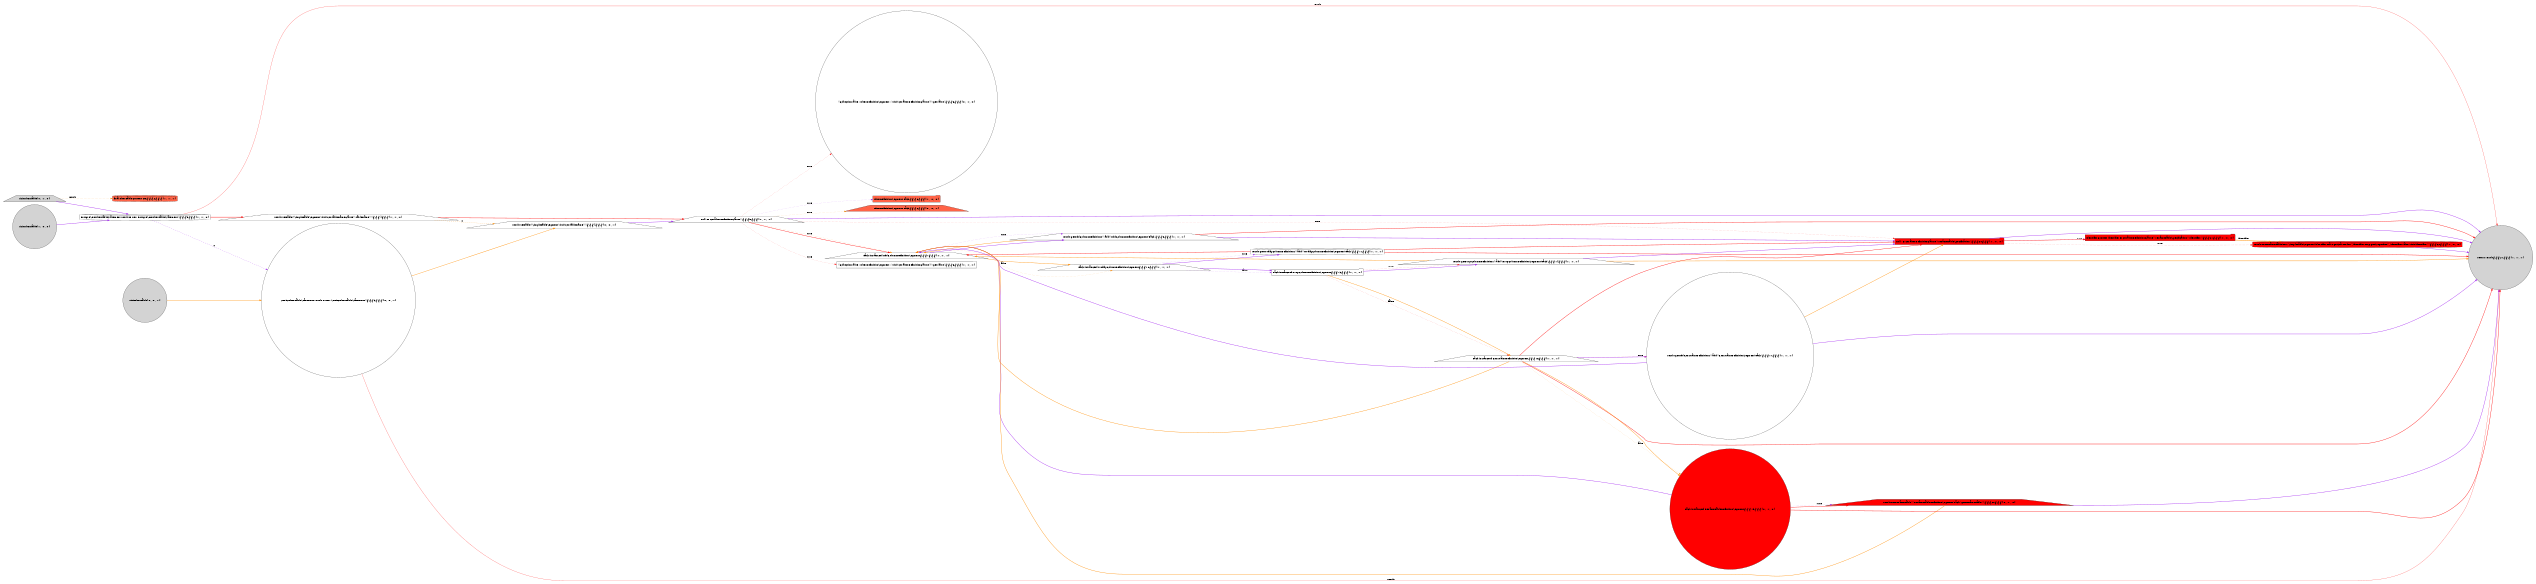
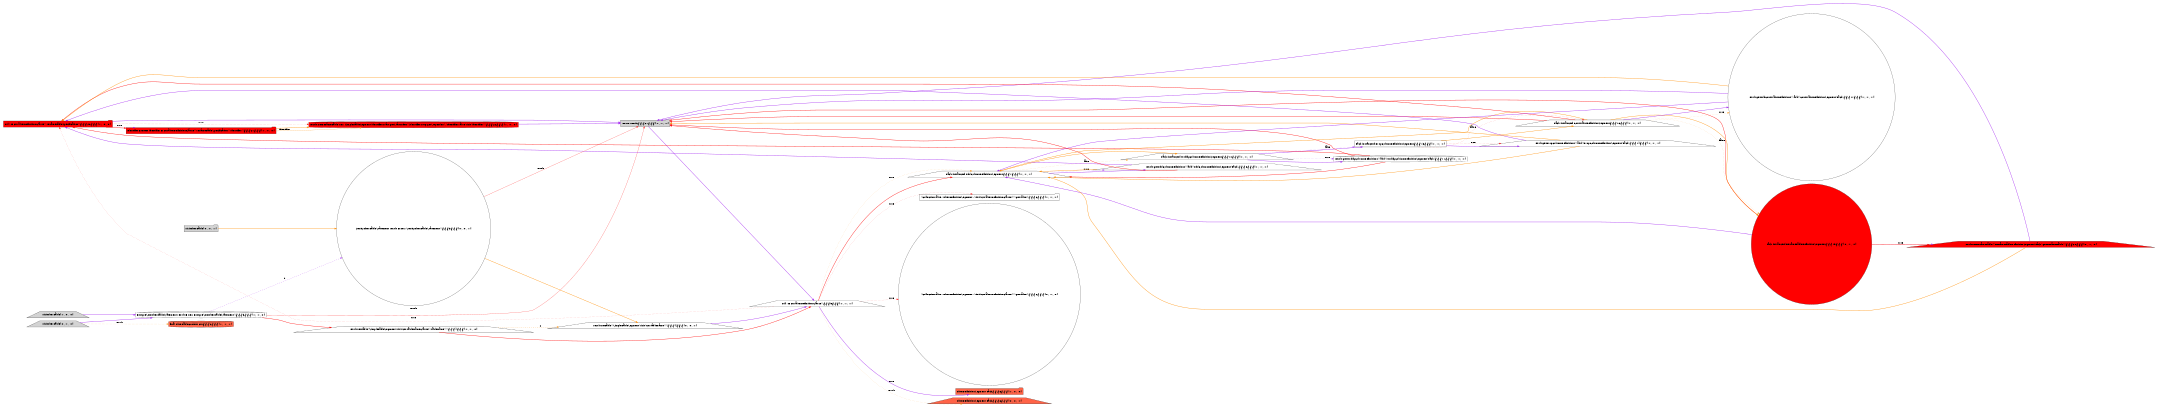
(810, 204) -> (879, 376)
(810, 212) -> (892, 391)
(1636, 215) -> (731, 213)
(35, 227) -> (58, 315)
(2501, 258) -> (645, 123)
(145, 300) -> (201, 229)
